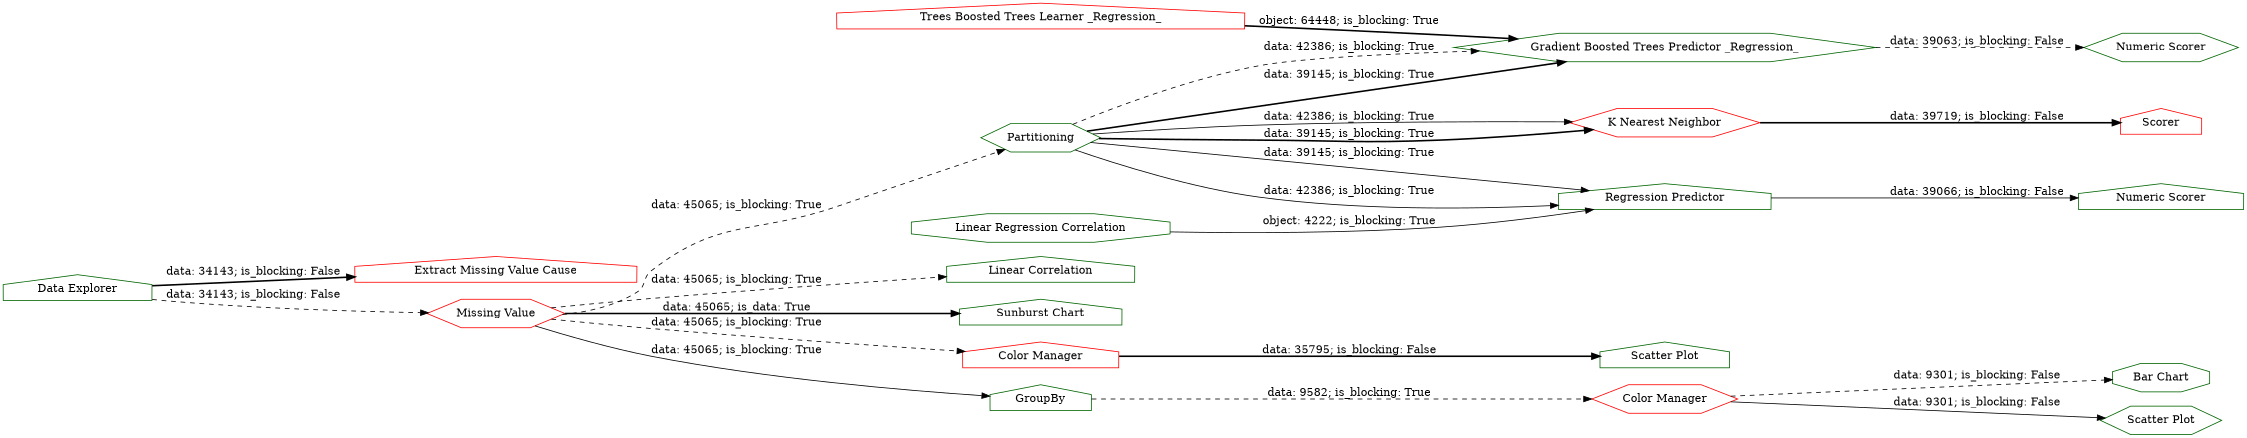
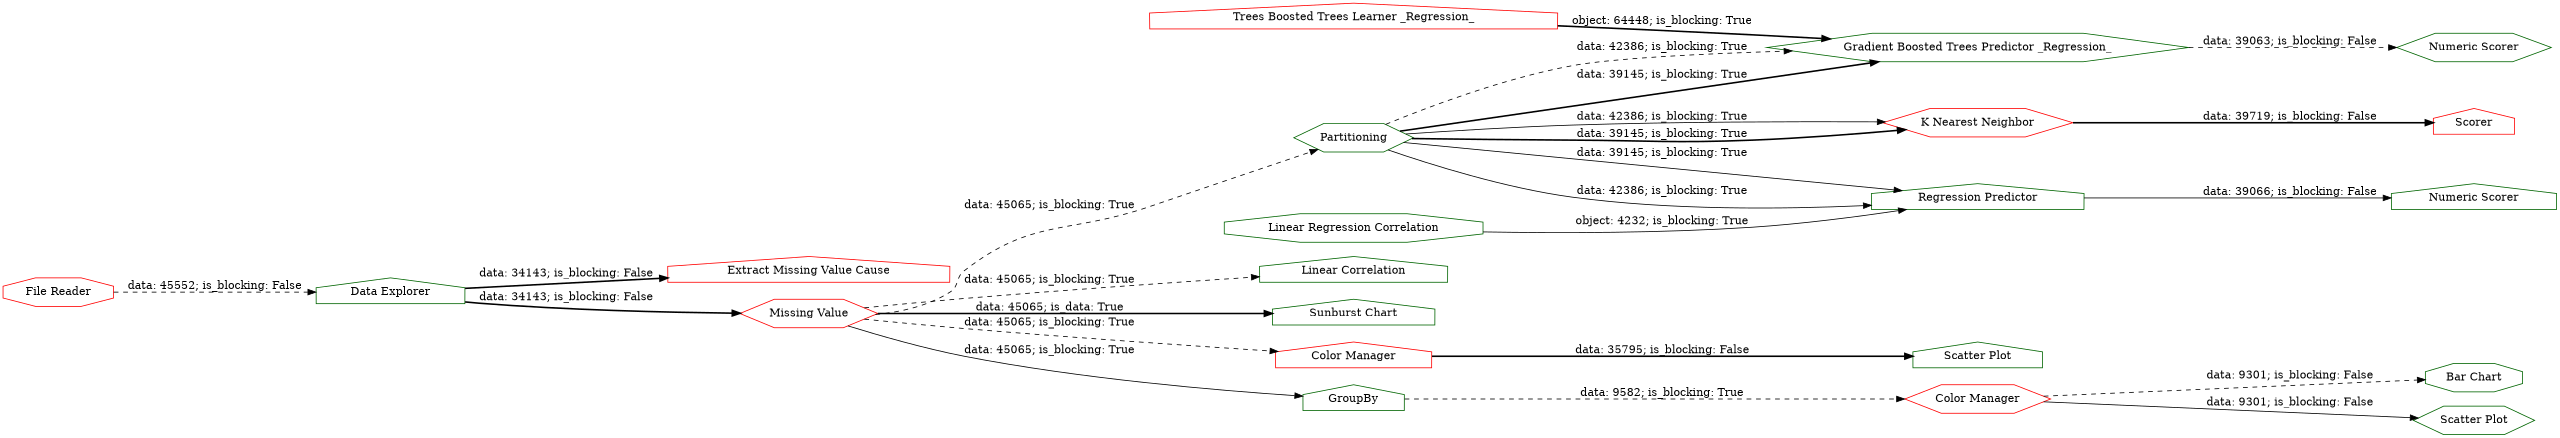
(1349, 221) -> (1662, 221)
none -> (58, 292)
(286, 308) -> (599, 310)
